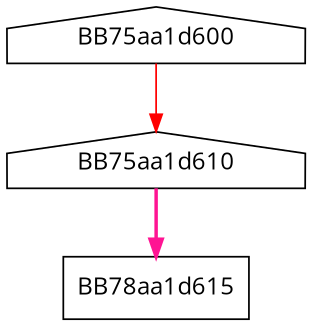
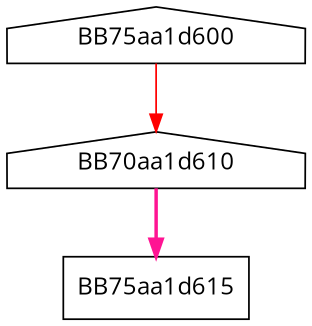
(156, 163) -> (156, 163)
(156, 288) -> (156, 288)
